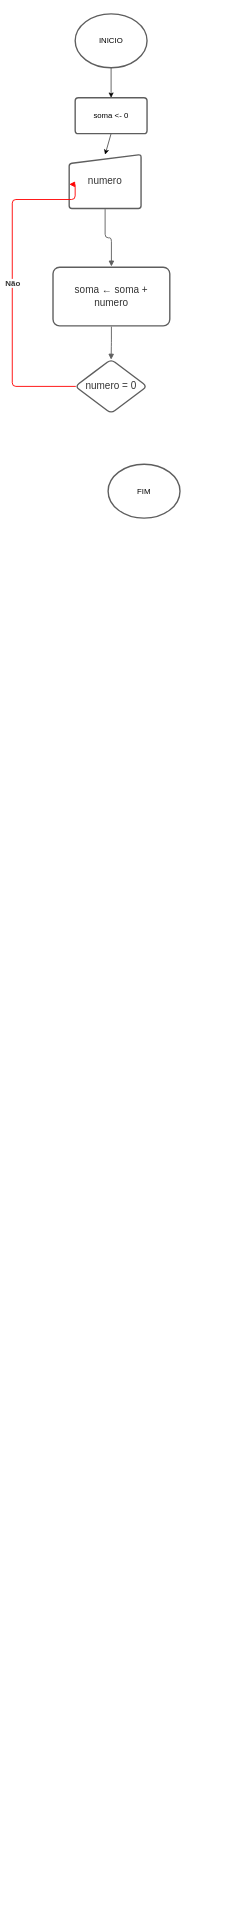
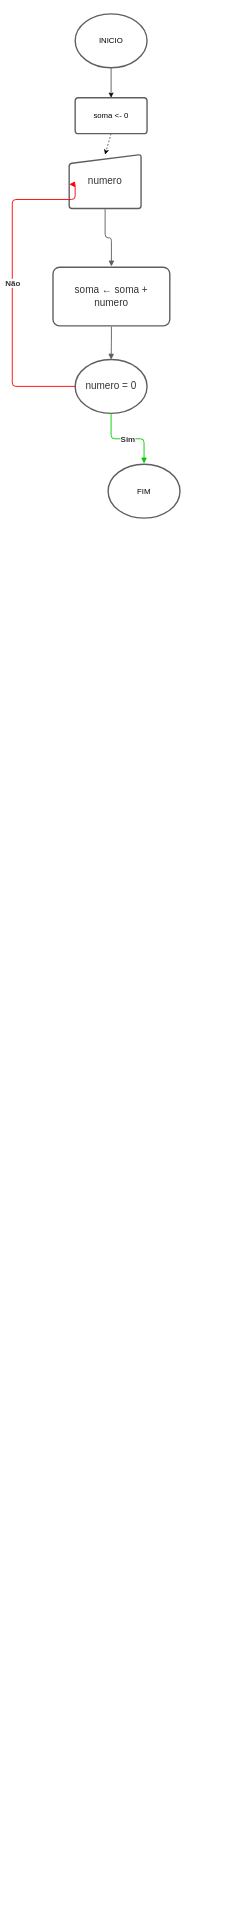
(109, 141) -> (109, 141)
(111, 386) -> (111, 386)
none -> (117, 438)
